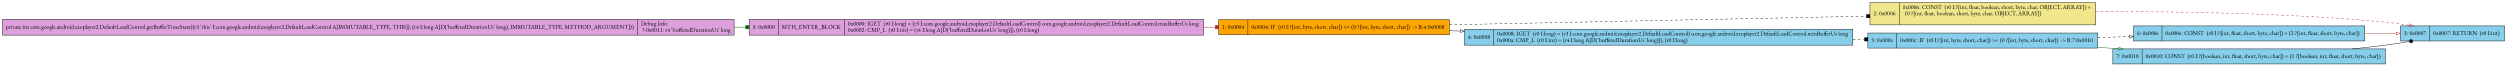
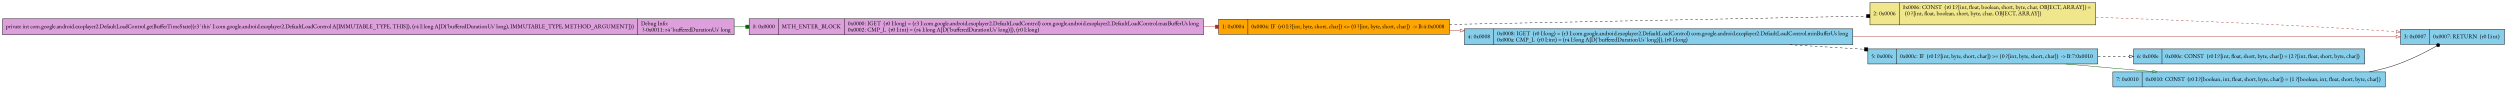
(1455, 31) -> (1455, 30)
(2380, 33) -> (2125, 37)
